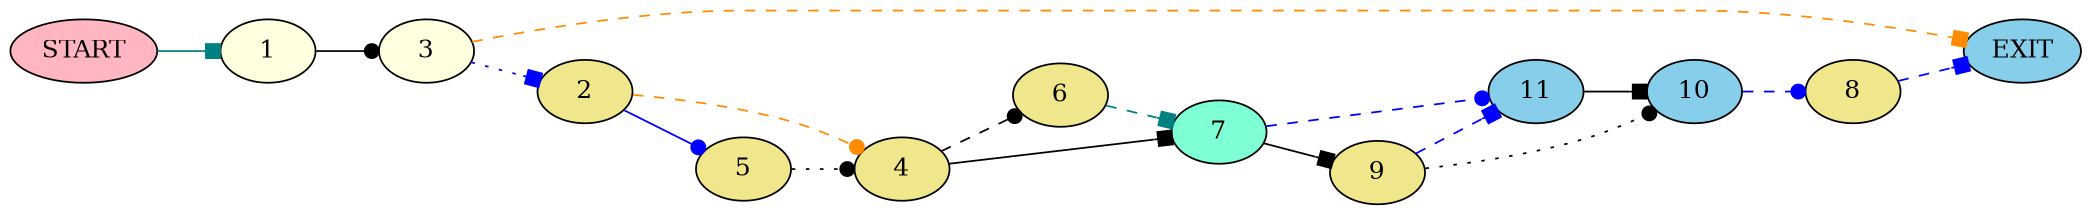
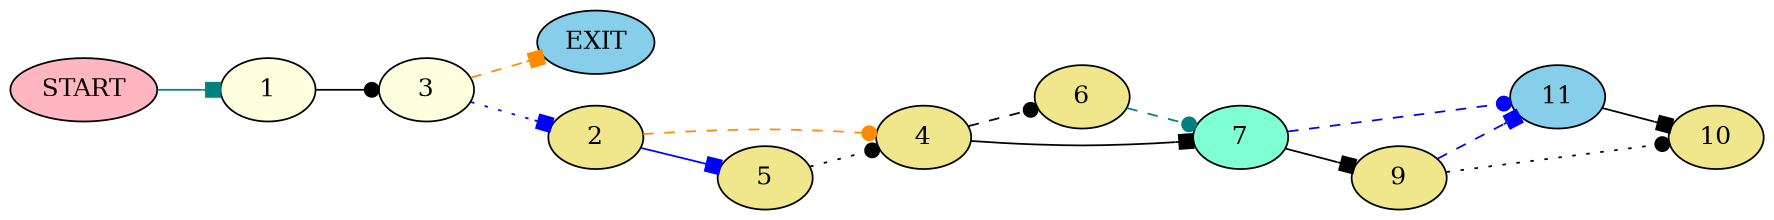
(1695, 92) -> (1716, 137)
(1853, 92) -> none
(1131, 112) -> (1154, 115)
(658, 127) -> (672, 156)
